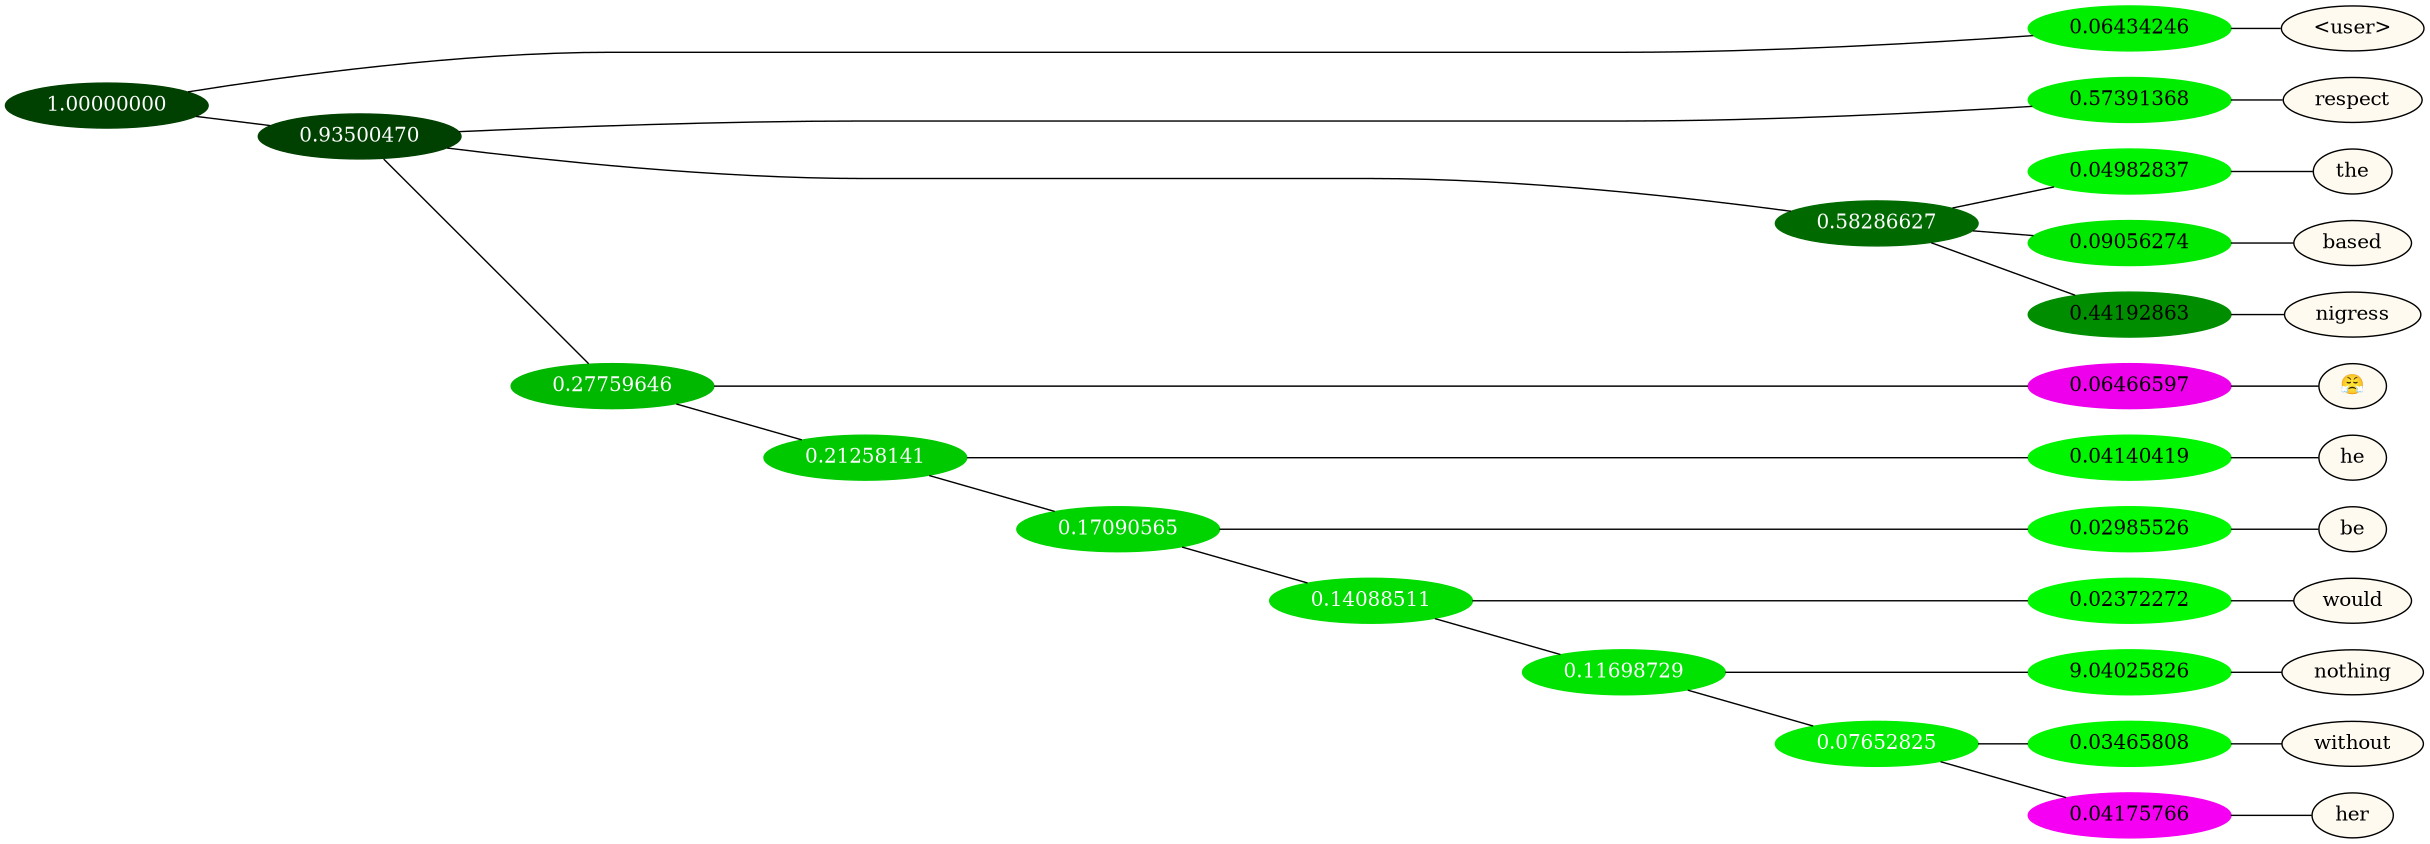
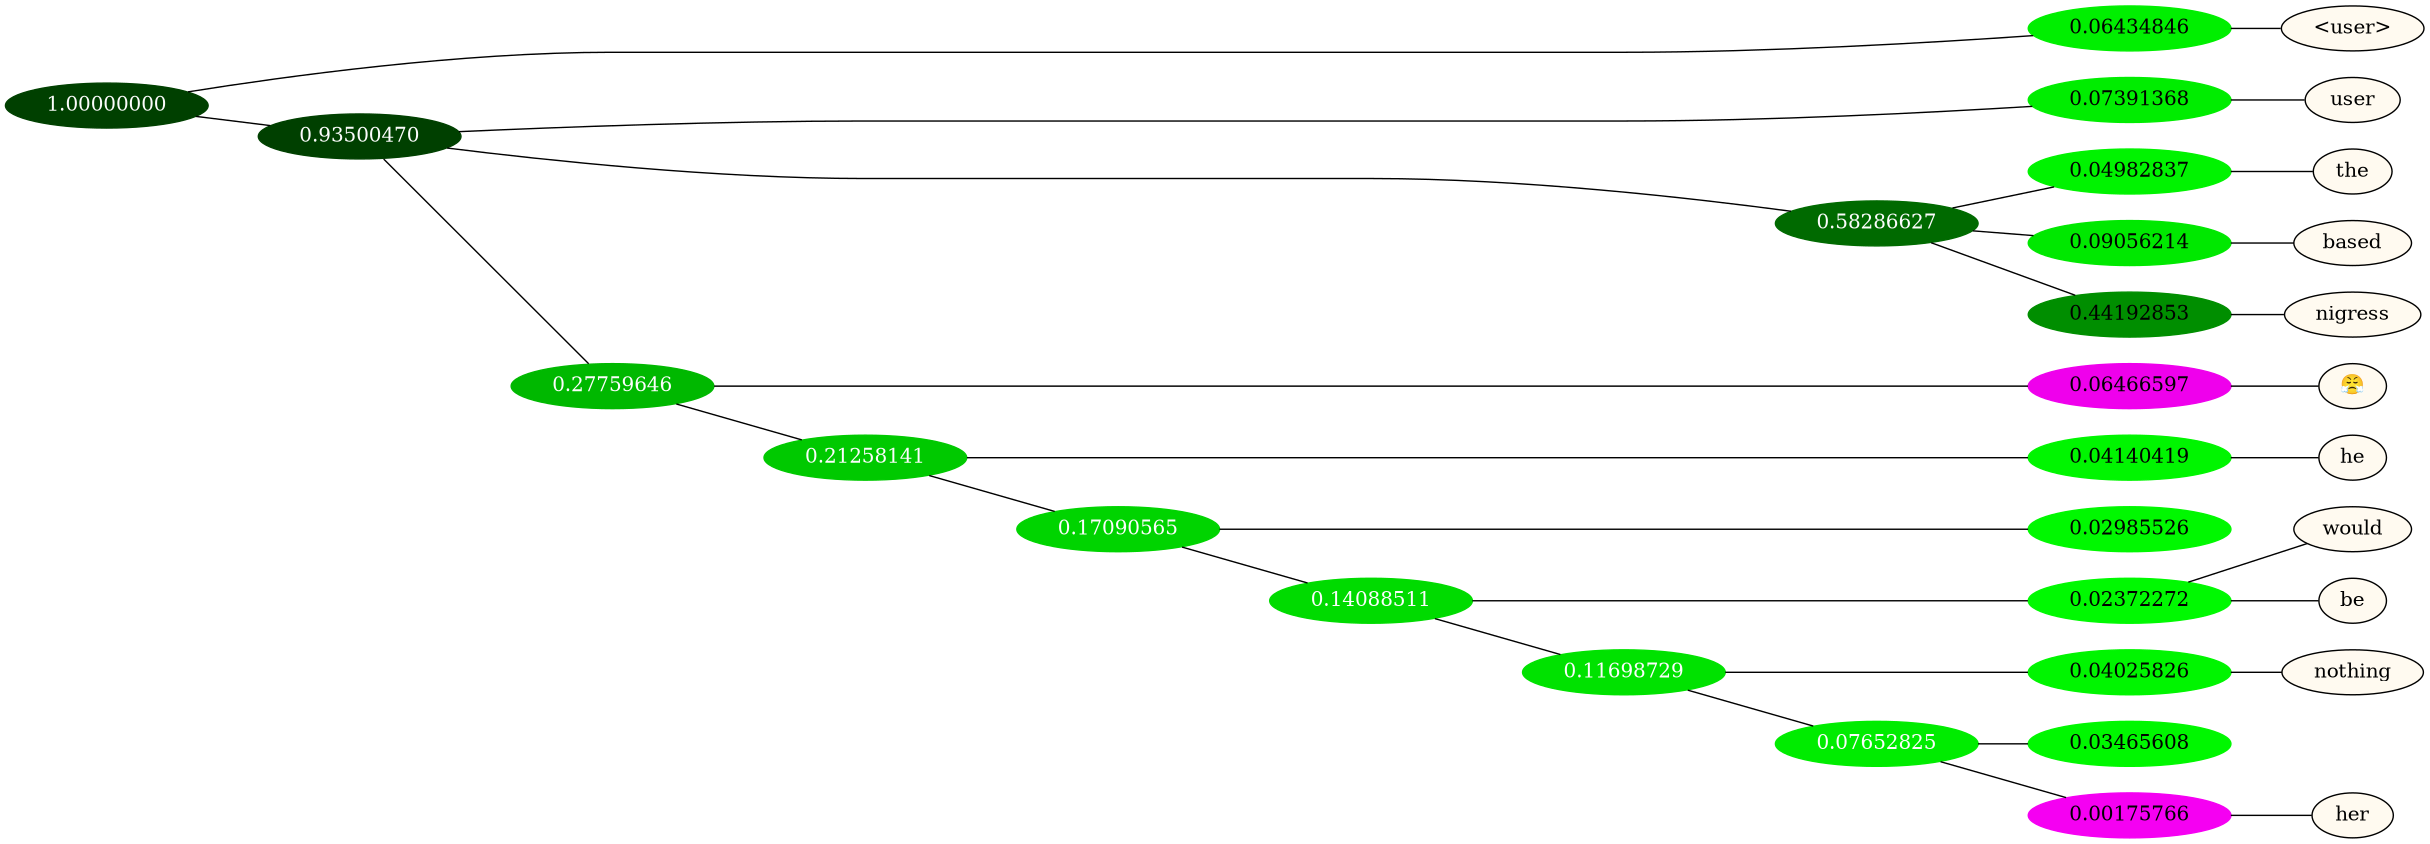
(2130, 28) -> (2130, 28)
(2130, 100) -> (2130, 100)
(2353, 100) -> (2353, 100)
(2130, 243) -> (2130, 243)
(2130, 315) -> (2130, 315)
(2275, 529) -> (2275, 601)
(2130, 672) -> (2130, 672)
(2130, 744) -> (2130, 744)
(2353, 744) -> none
(2130, 815) -> (2130, 815)
